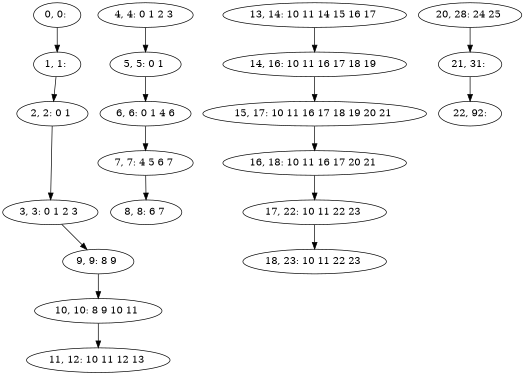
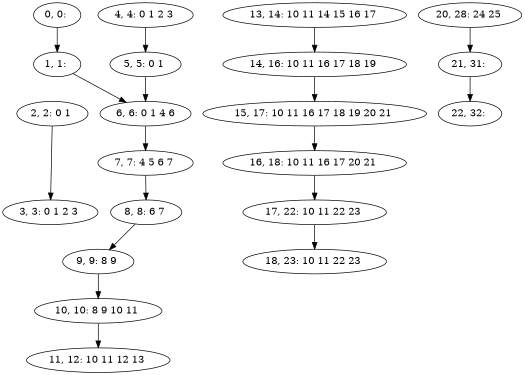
(55, 86) -> (97, 86)
(470, 114) -> (470, 114)
(72, 235) -> (125, 234)
